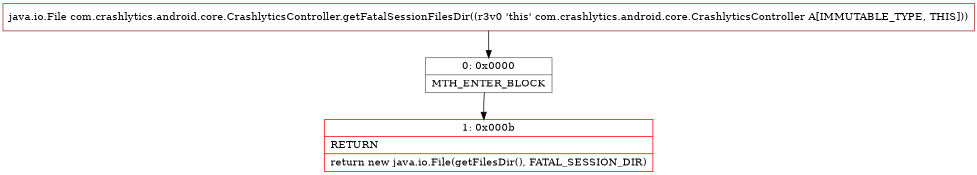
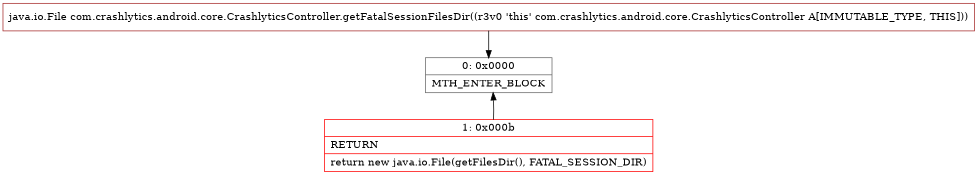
(484, 102) -> (494, 110)
